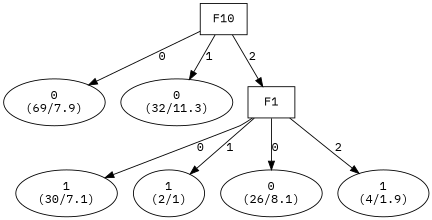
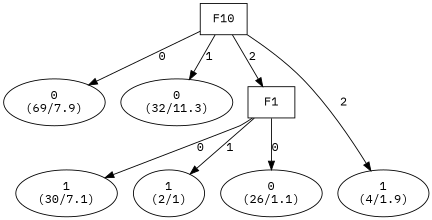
(321, 143) -> (314, 92)
(271, 193) -> (271, 193)
